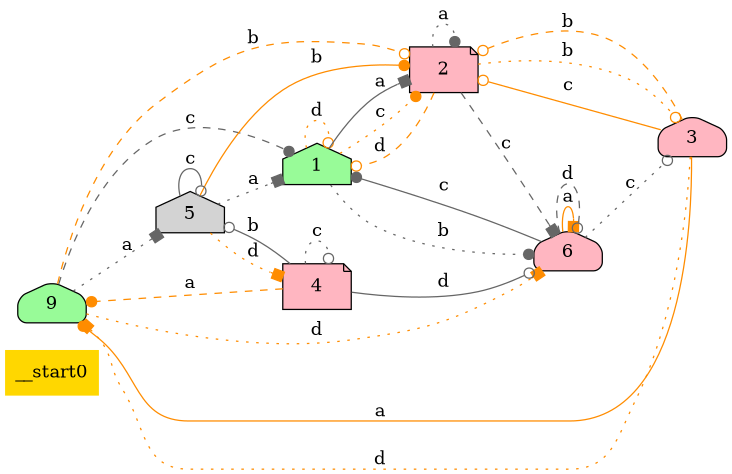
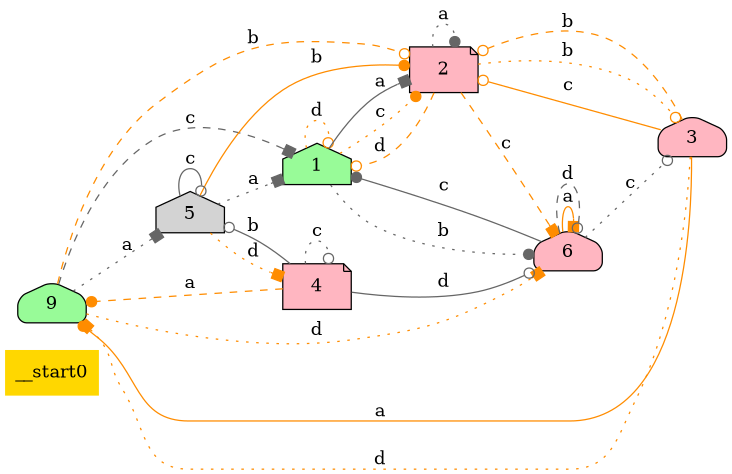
(137, 151) -> (136, 152)
(506, 158) -> (506, 158)
